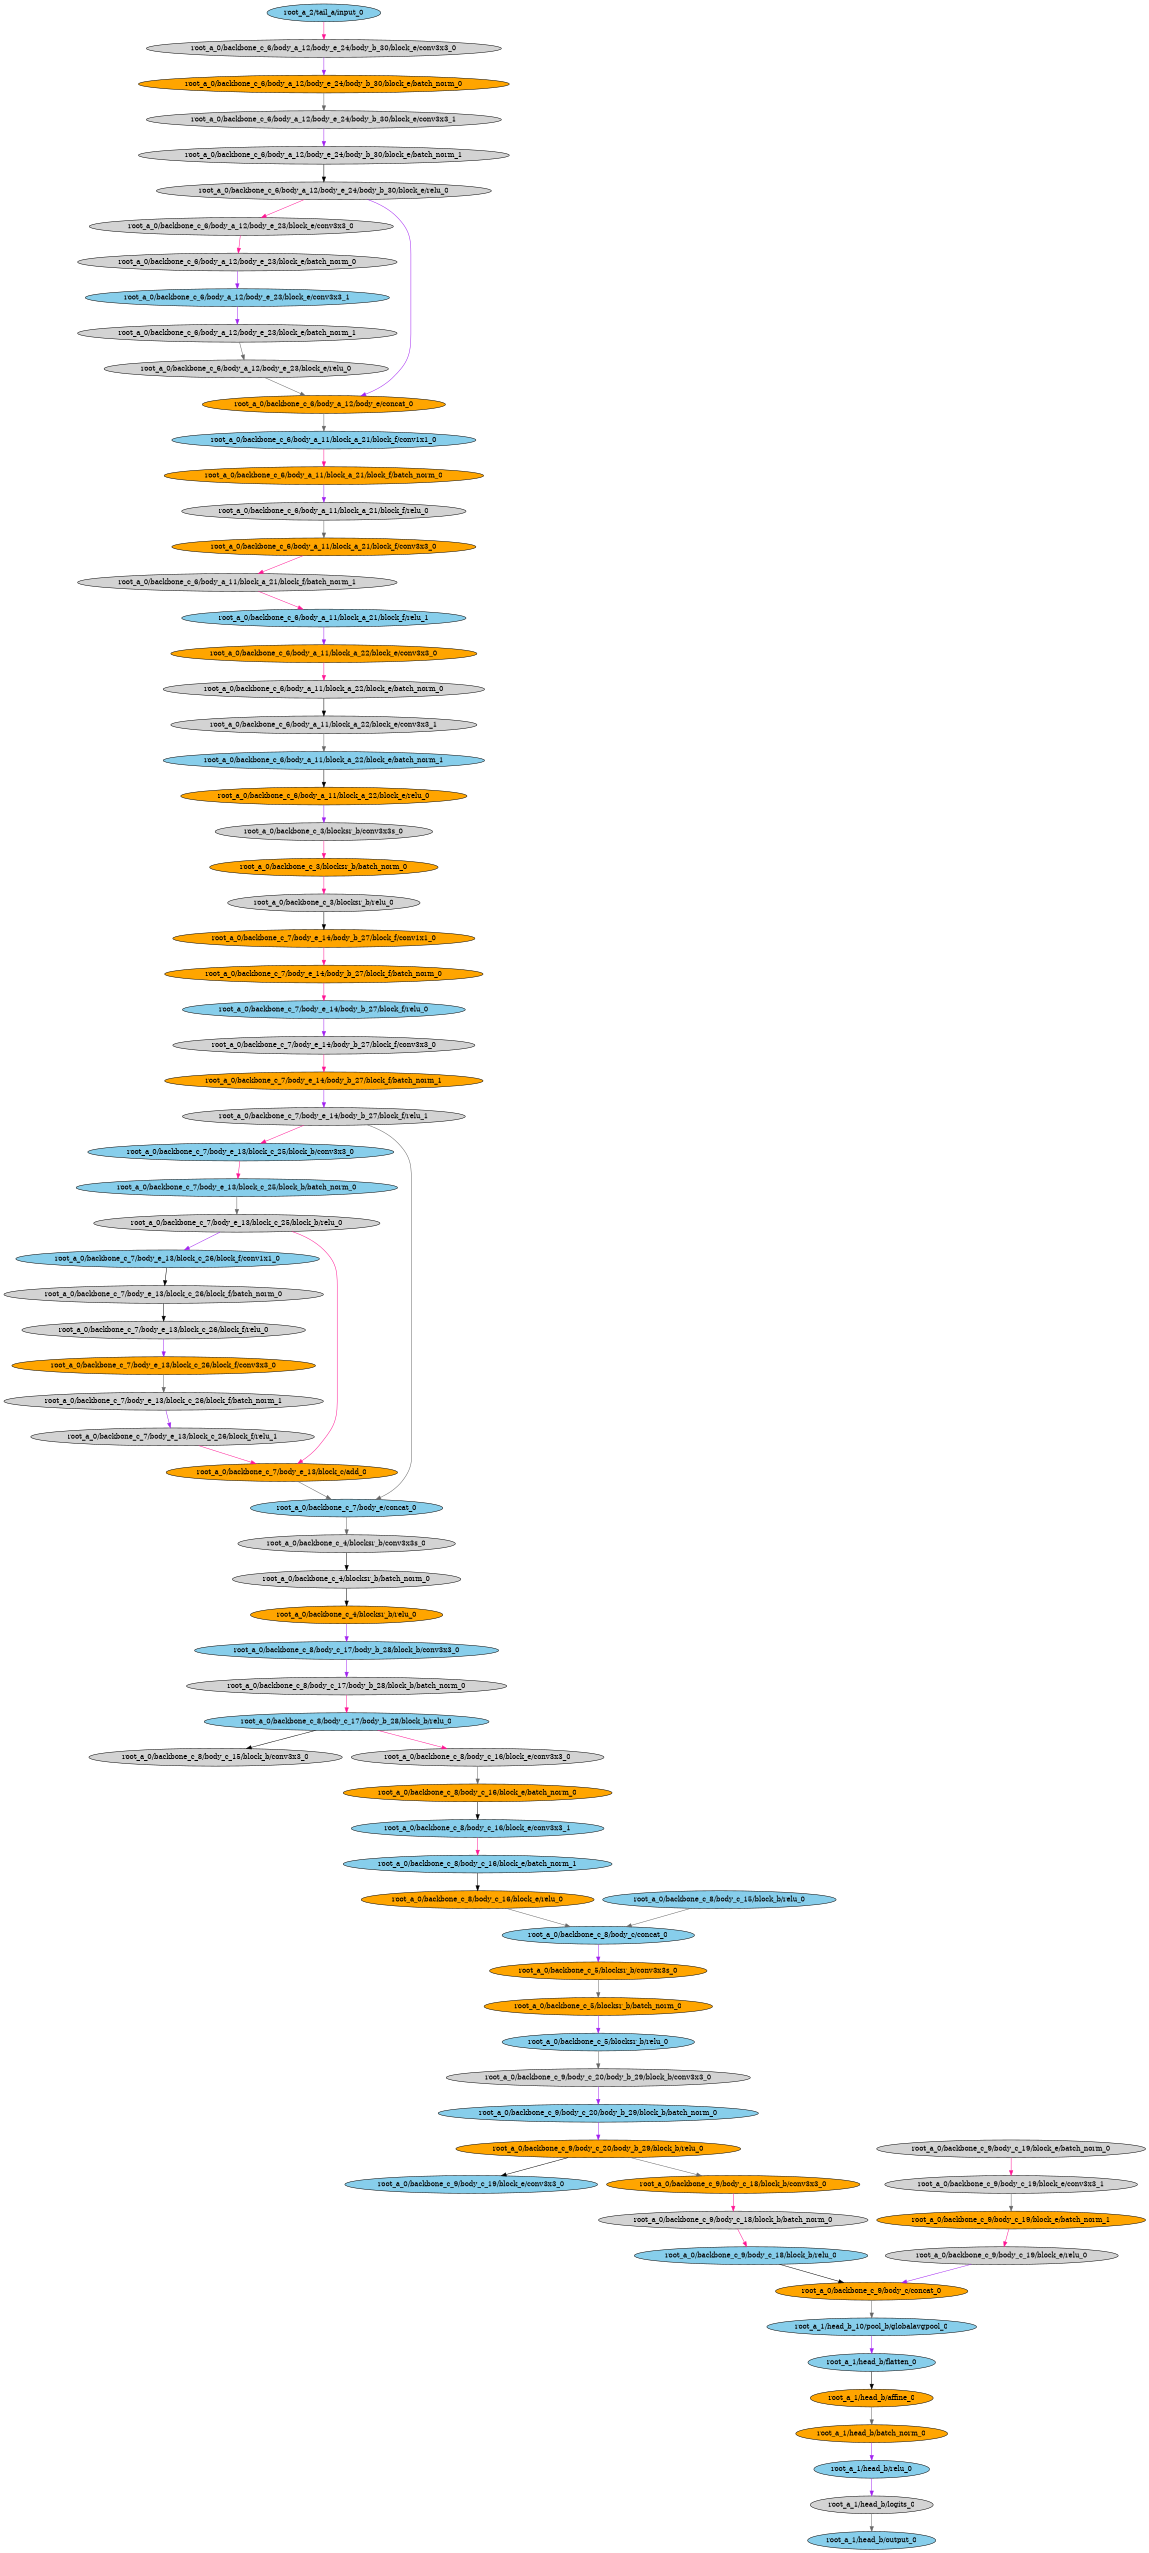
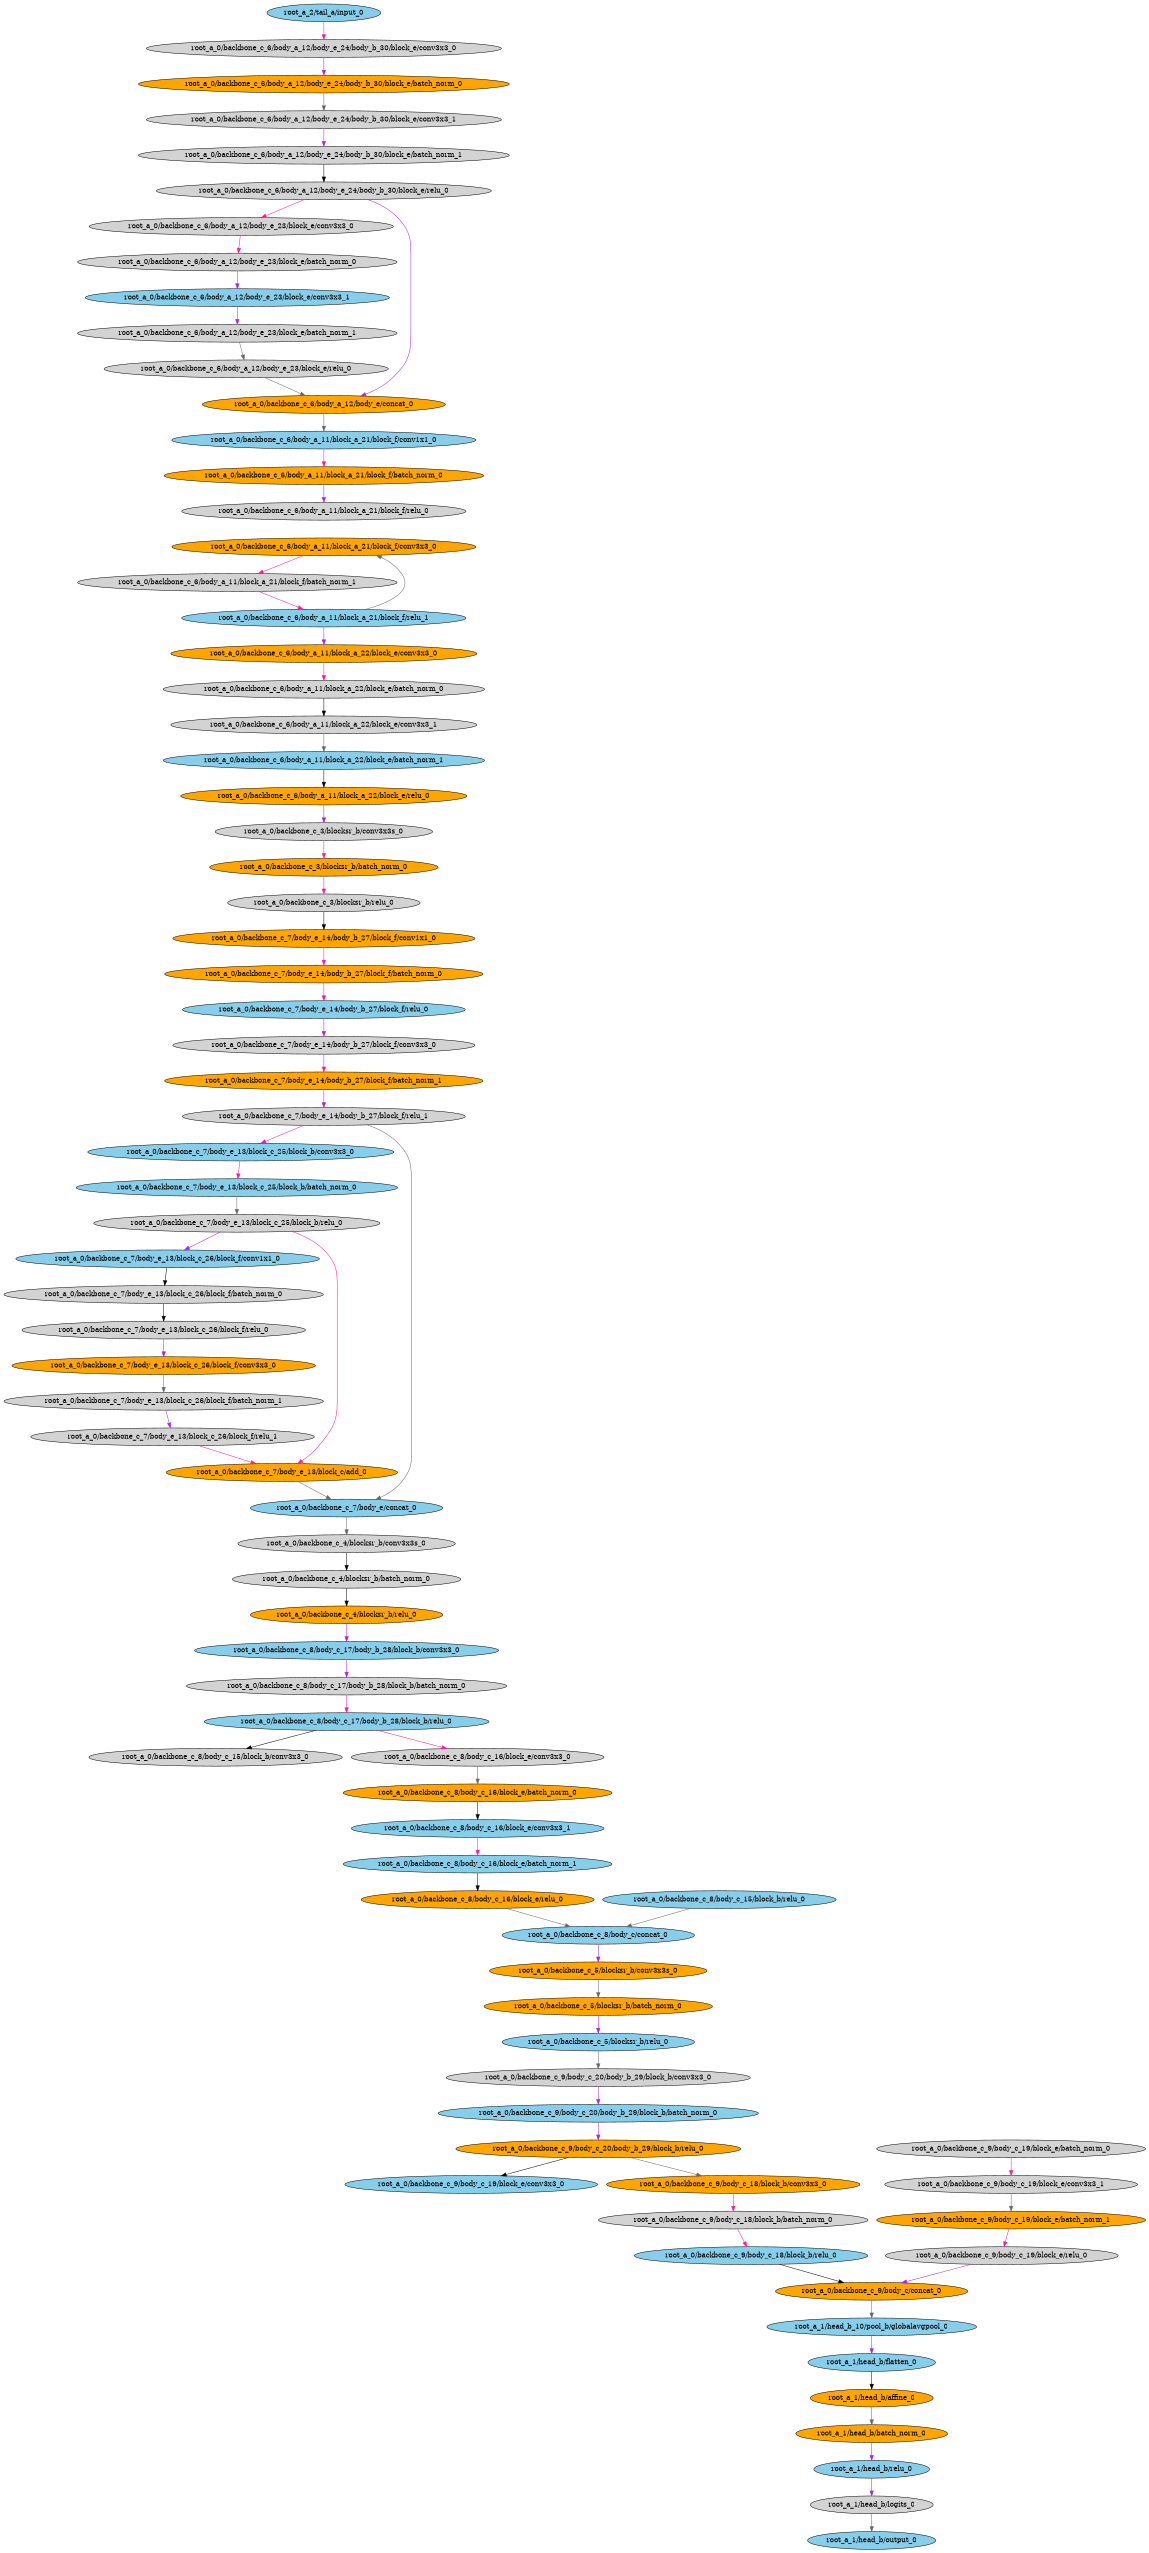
(324, 527) -> (403, 590)
